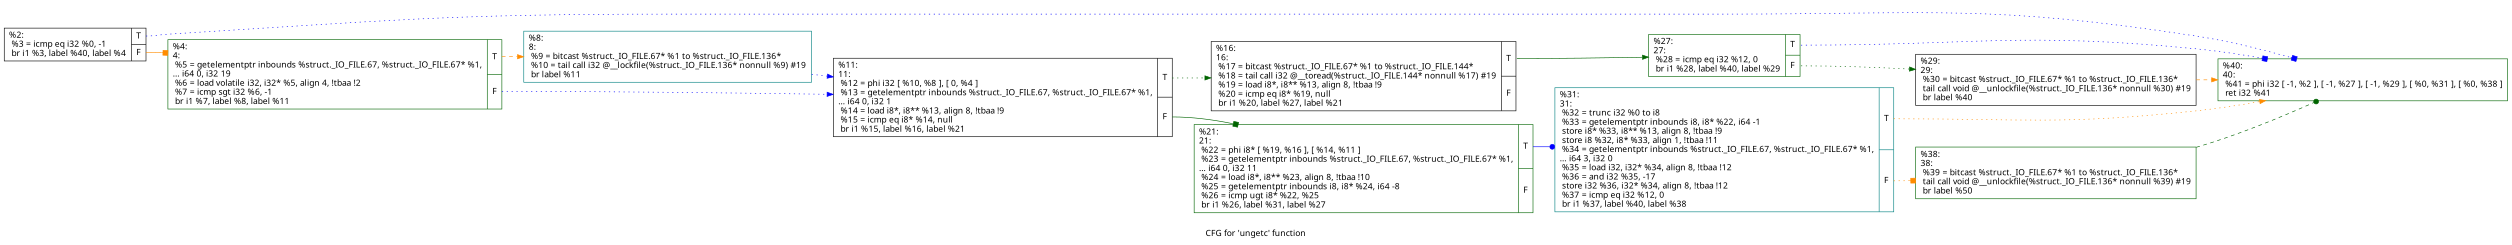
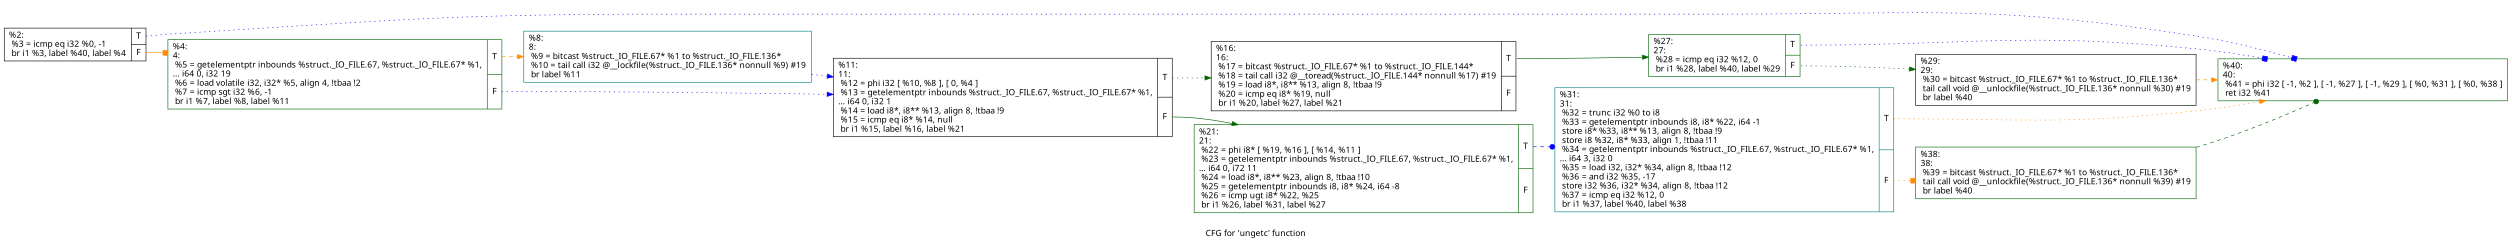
(1202, 119) -> (1202, 119)
(1541, 147) -> (1541, 147)
(1228, 168) -> (1228, 168)
(1947, 191) -> (1947, 191)
